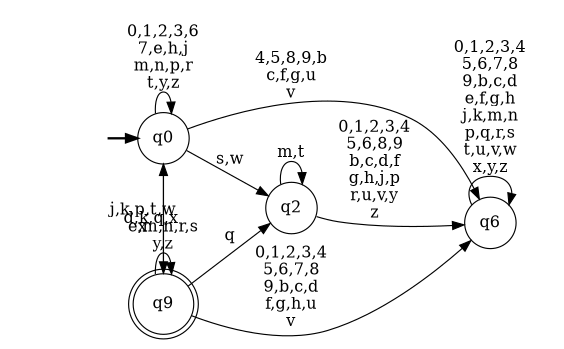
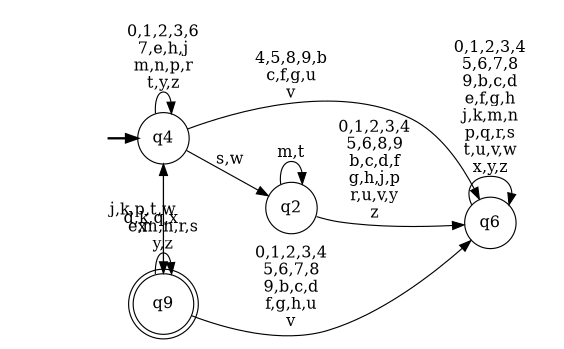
(163, 138) -> (163, 138)
(225, 258) -> none
